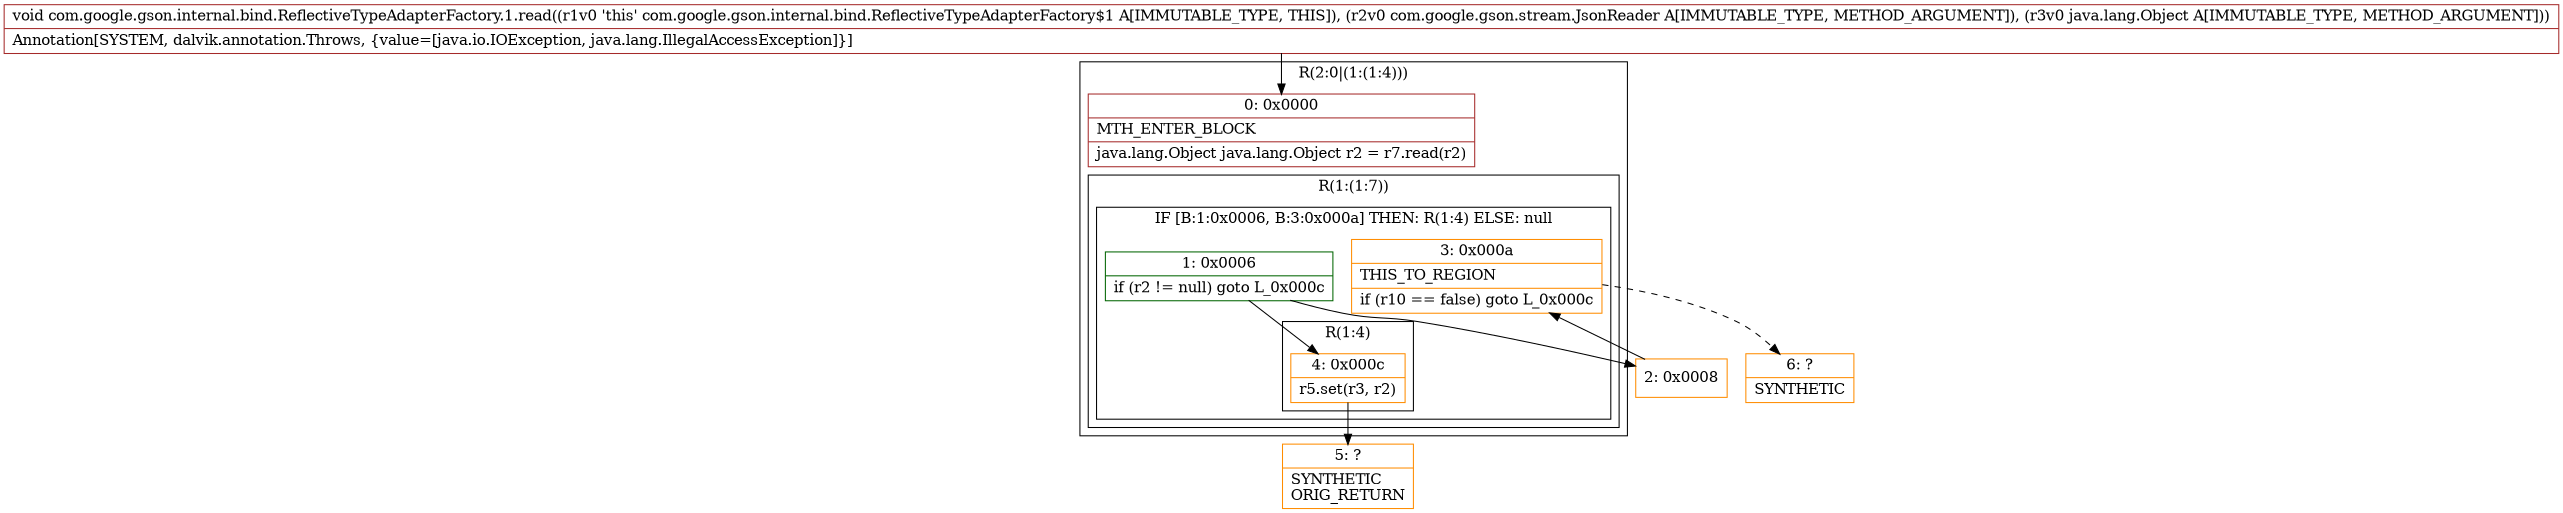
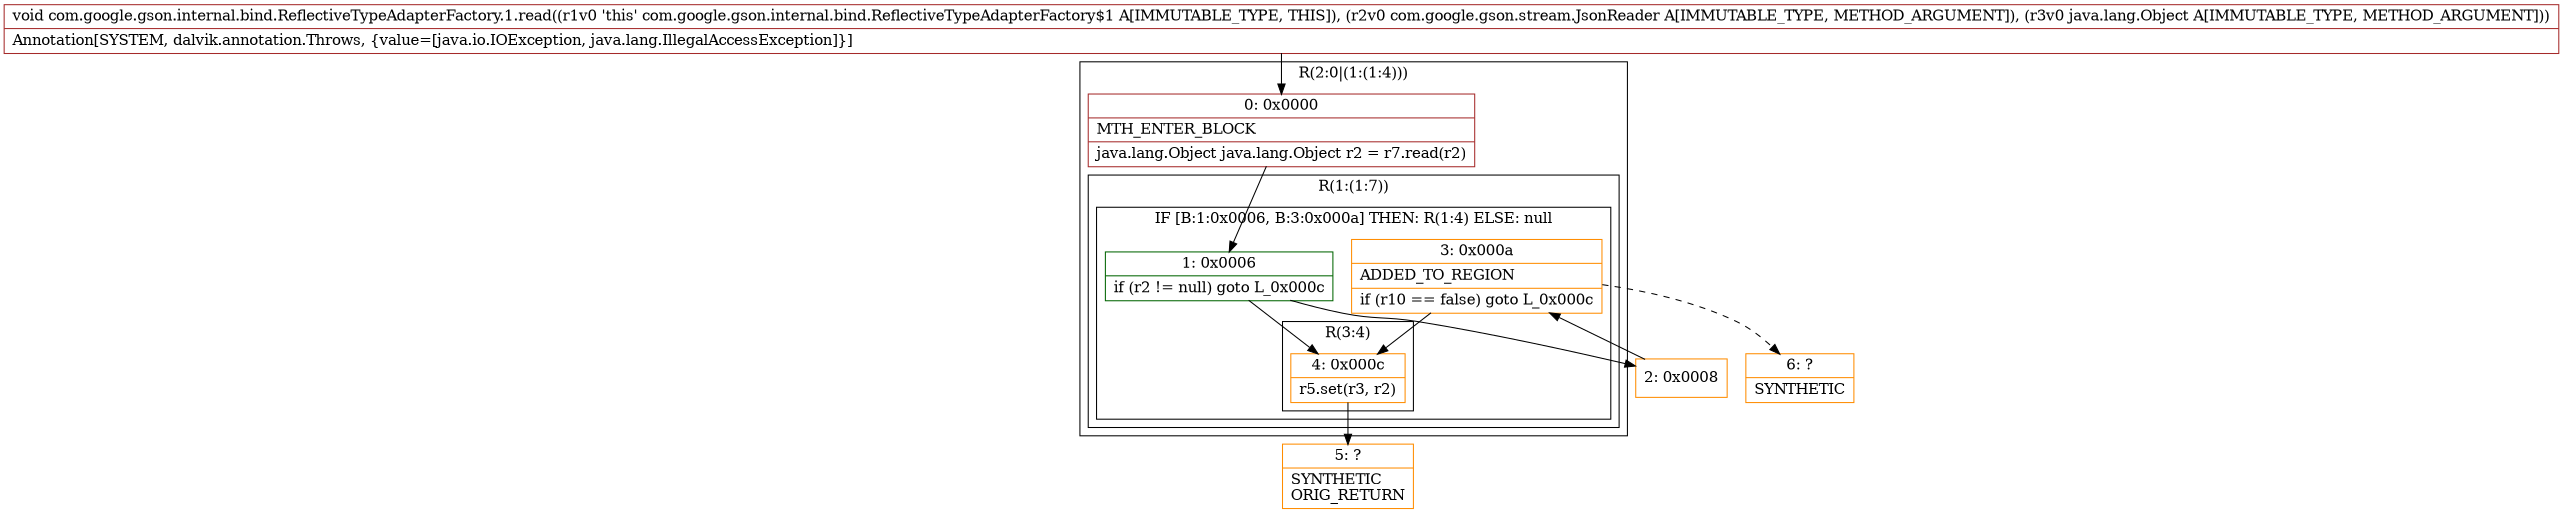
none -> (1252, 201)
(1428, 275) -> (1437, 275)
none -> (1406, 332)
(1348, 333) -> (1348, 333)
